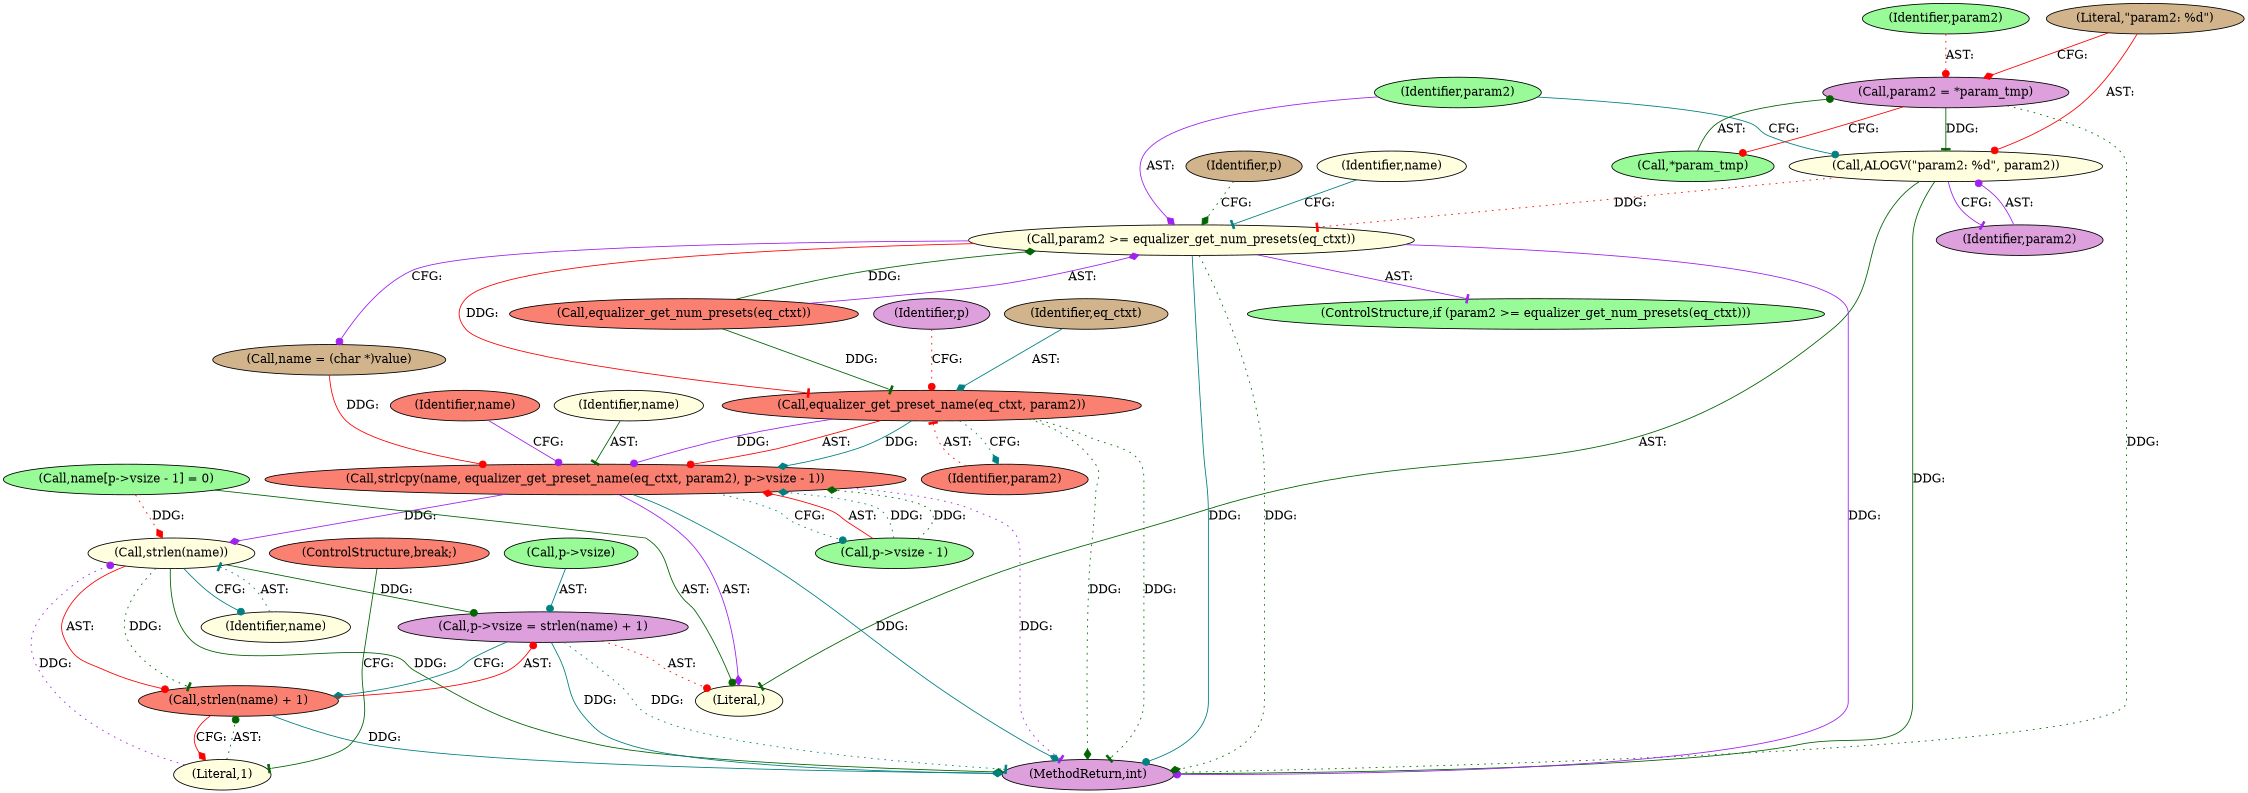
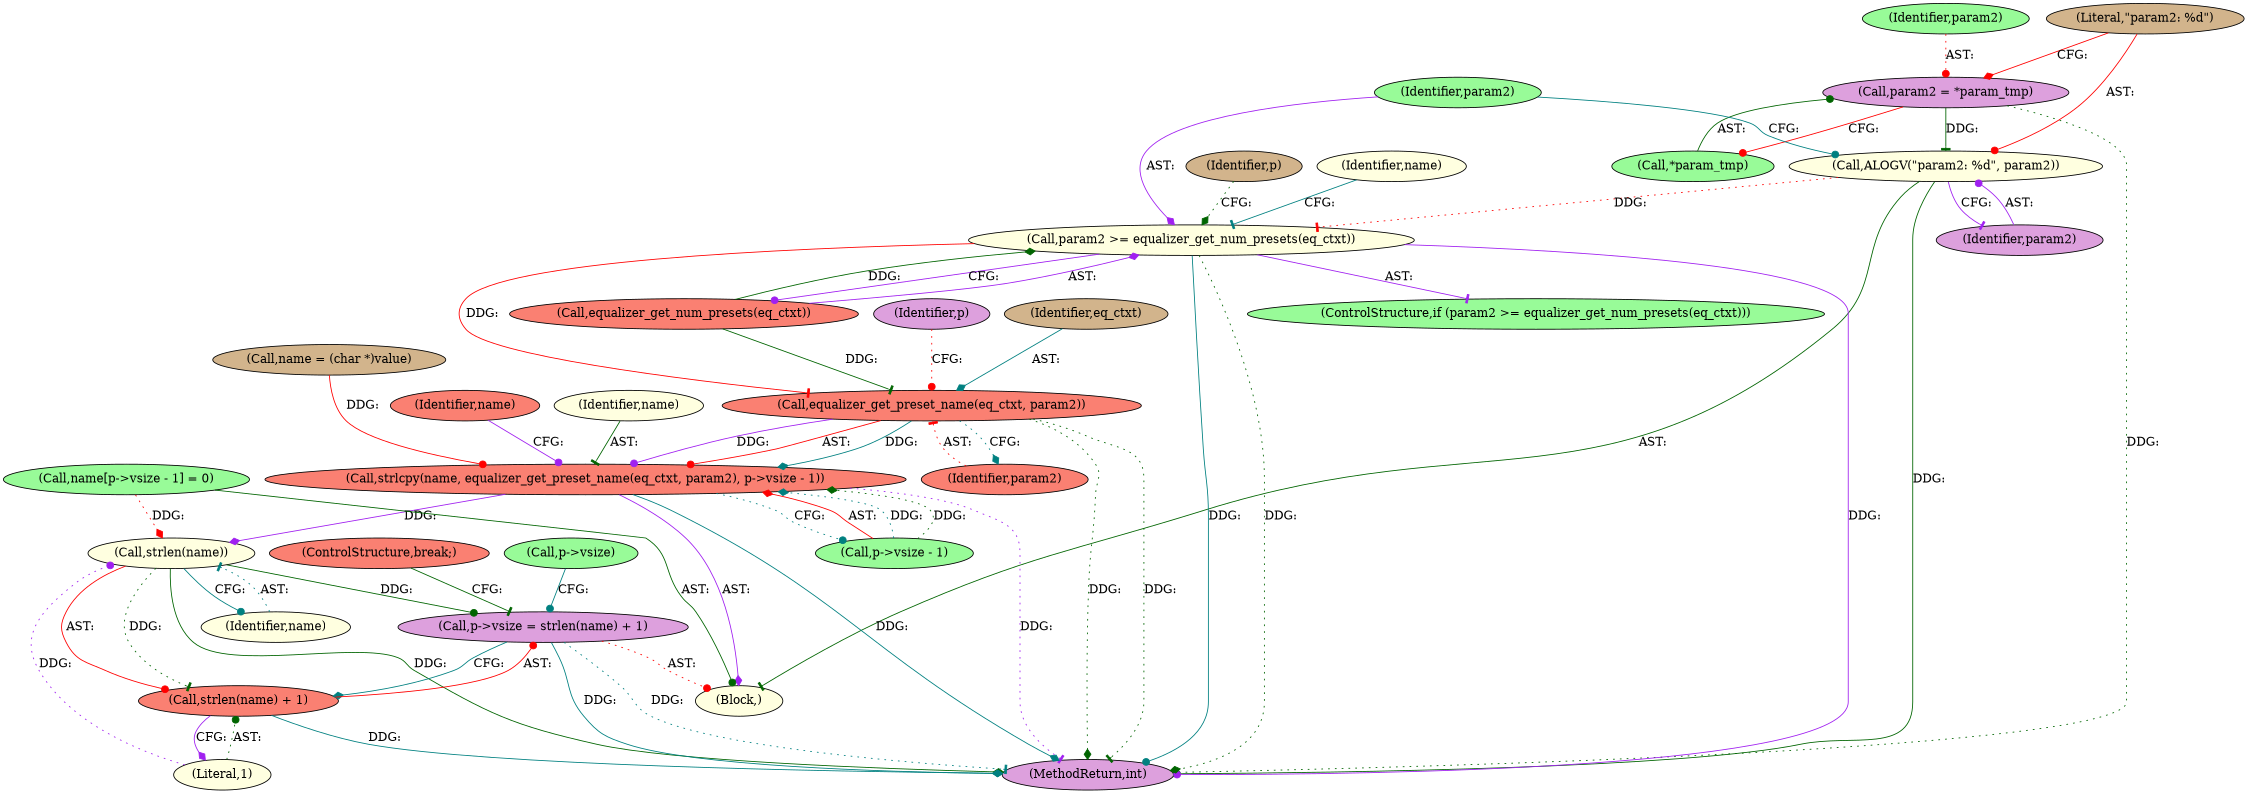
(640, 247) -> (939, 277)
(575, 590) -> (575, 590)
(739, 701) -> (739, 701)
(365, 706) -> (459, 589)
(196, 732) -> (196, 732)
